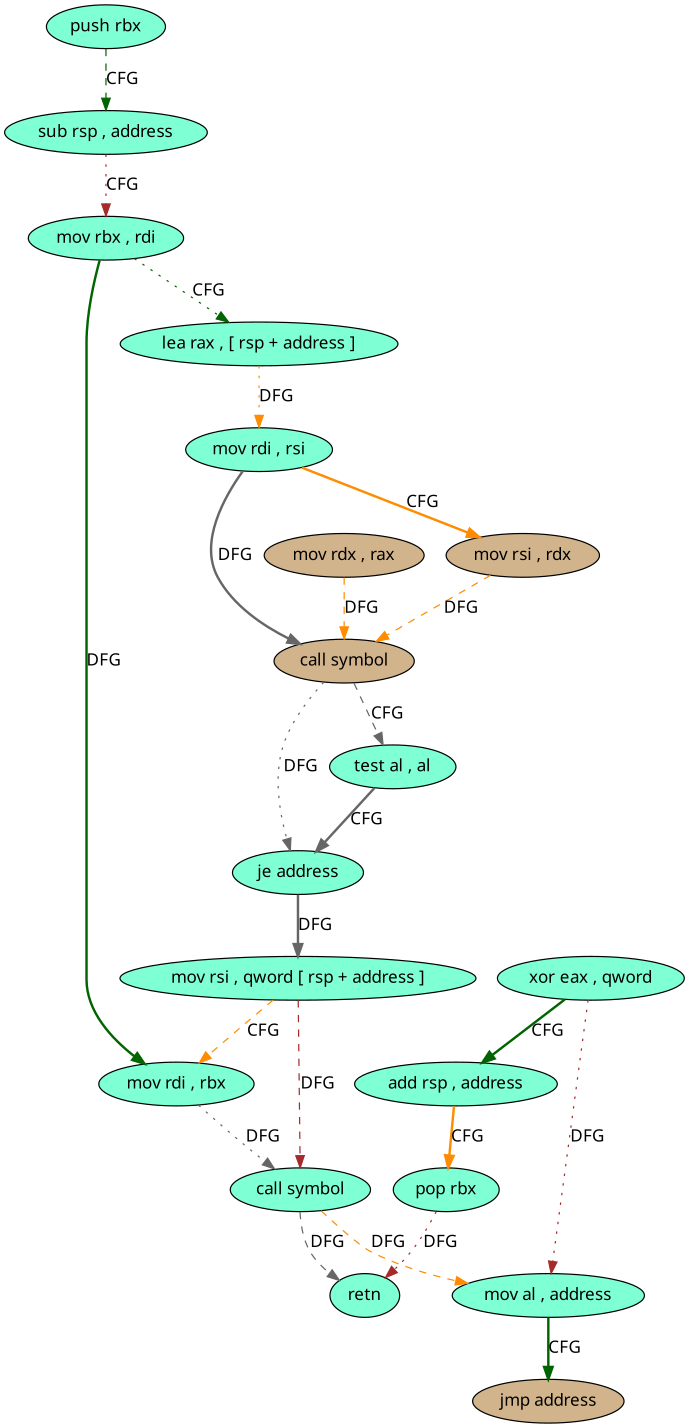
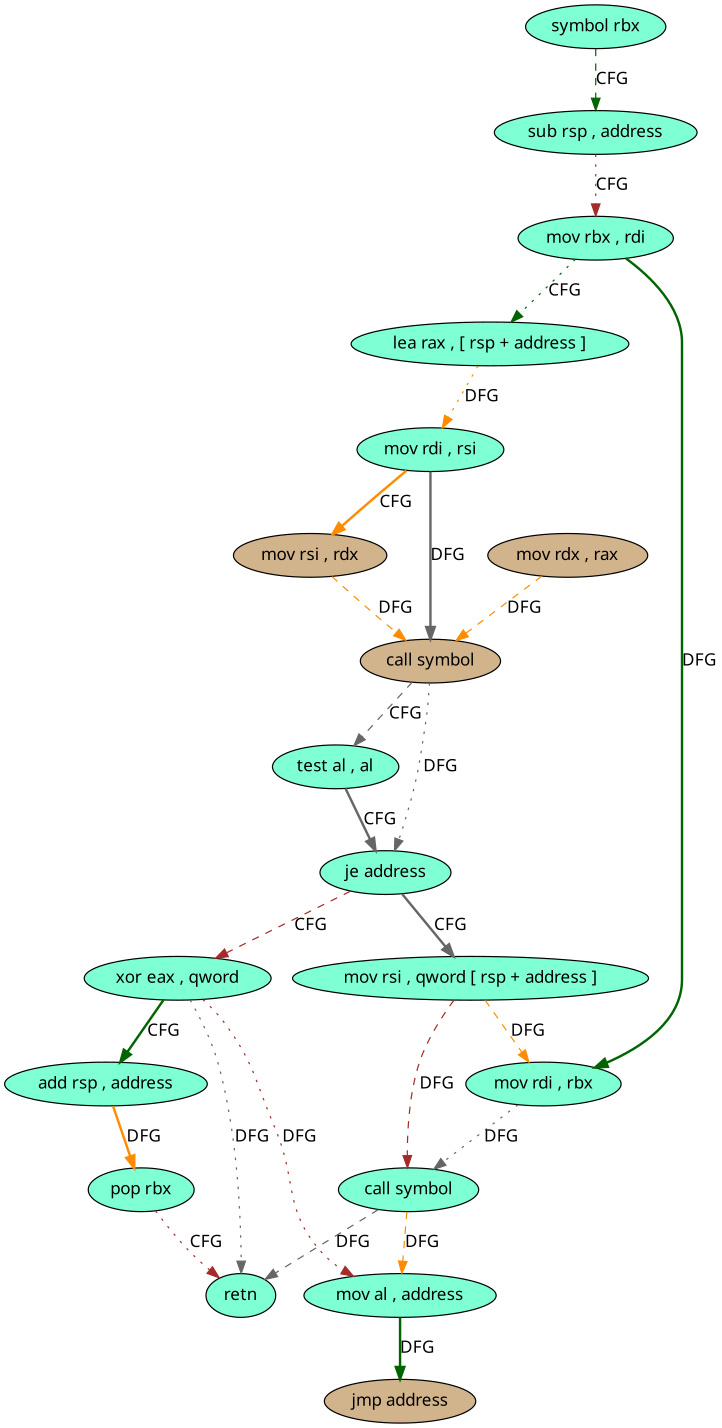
(106, 27) -> (596, 27)
none -> (289, 922)
(316, 925) -> (451, 925)
(264, 1031) -> (528, 1031)
none -> (231, 1127)
(468, 1137) -> (144, 1137)
(441, 1243) -> (207, 1243)
(565, 1348) -> (418, 1348)
